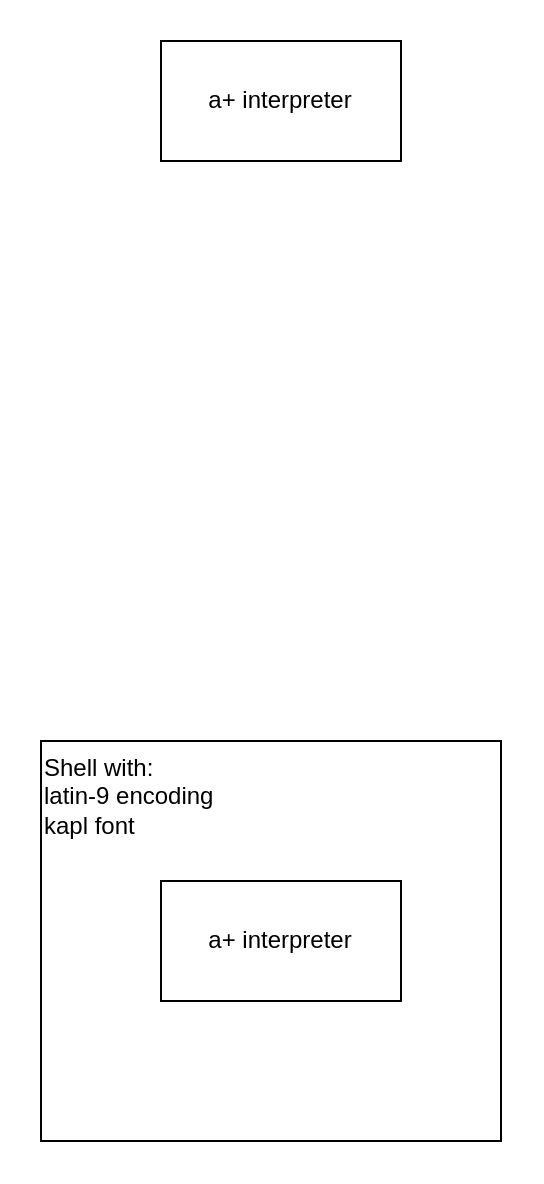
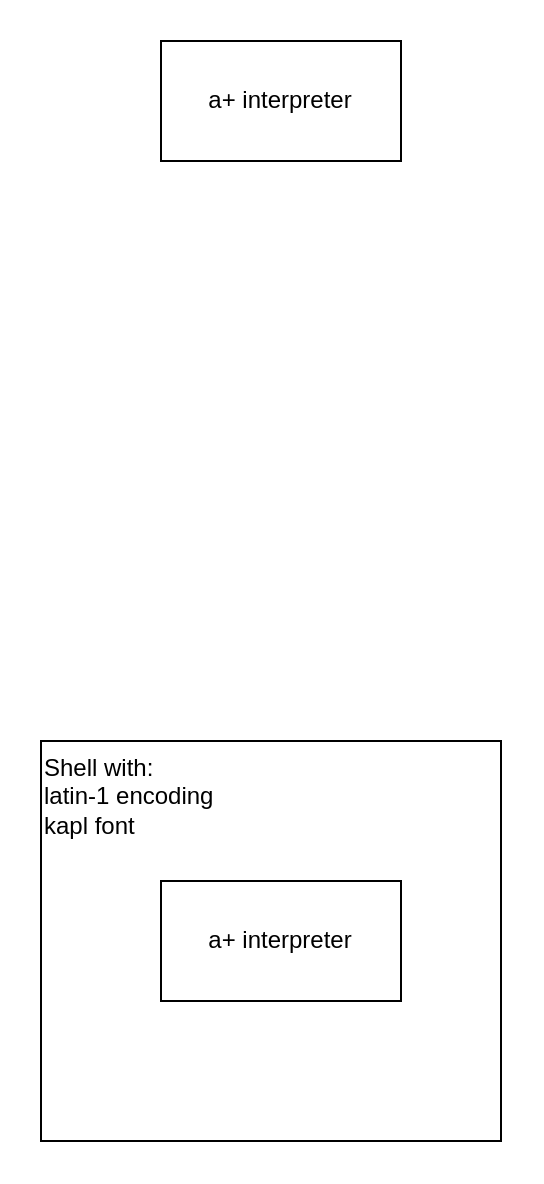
(140, 798) -> (140, 798)
